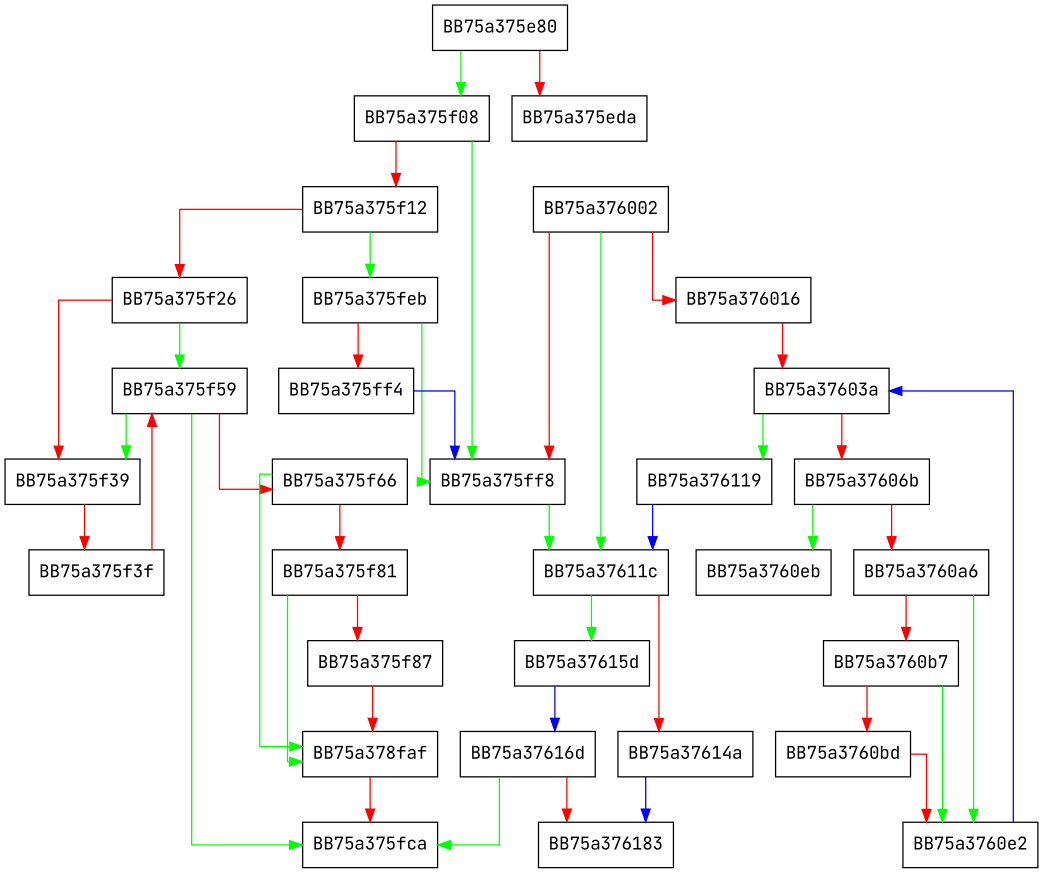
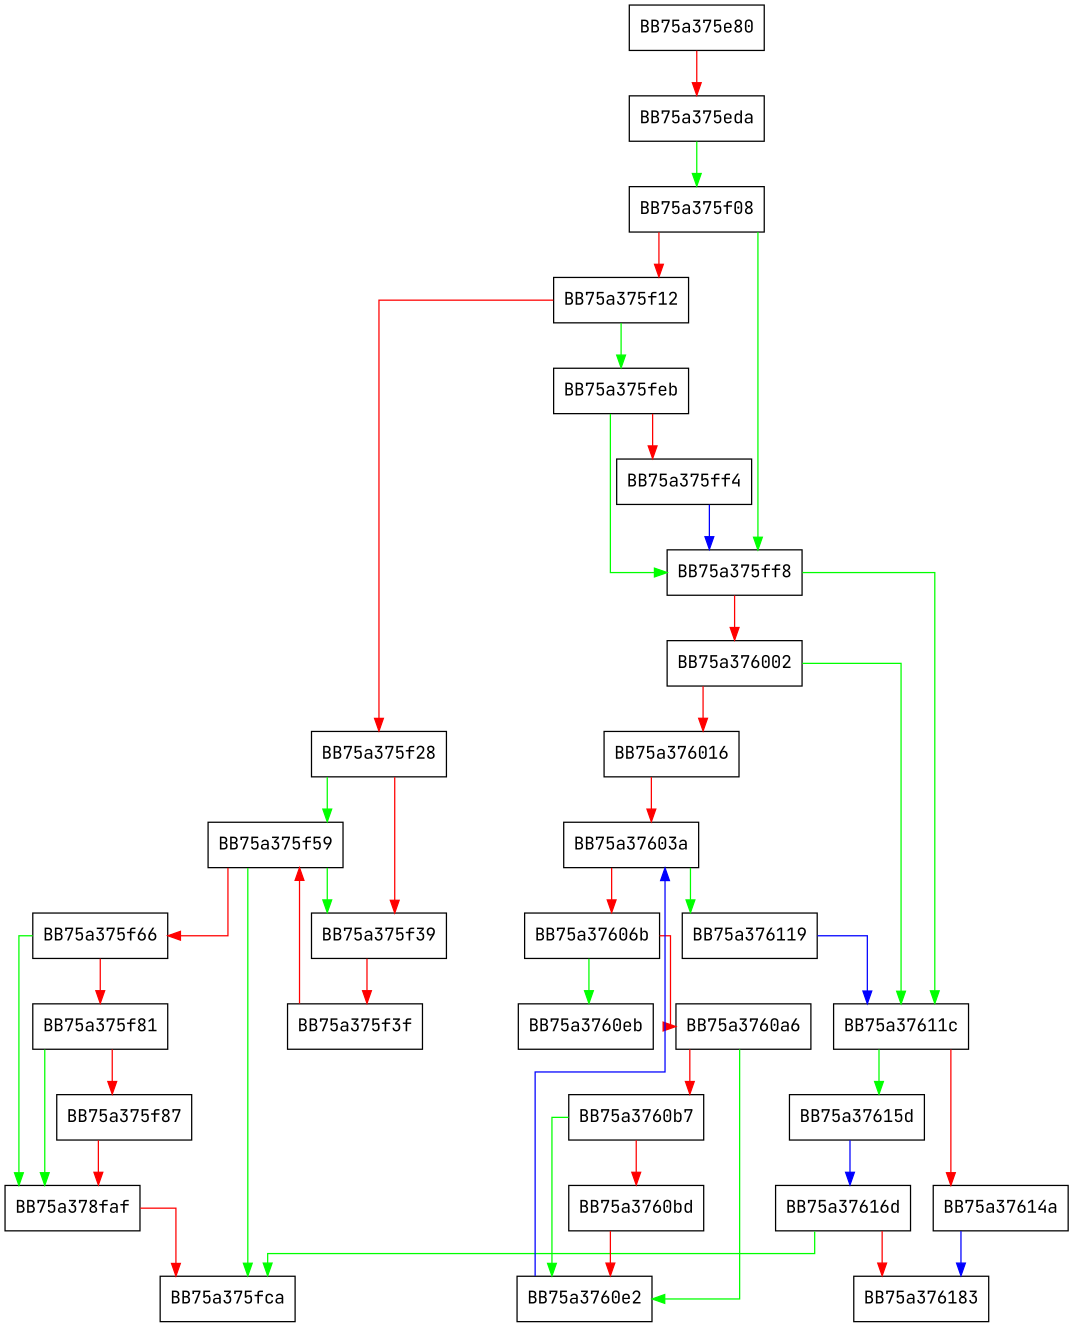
(461, 67) -> (697, 157)
(180, 300) -> (379, 754)
(549, 339) -> (735, 611)
